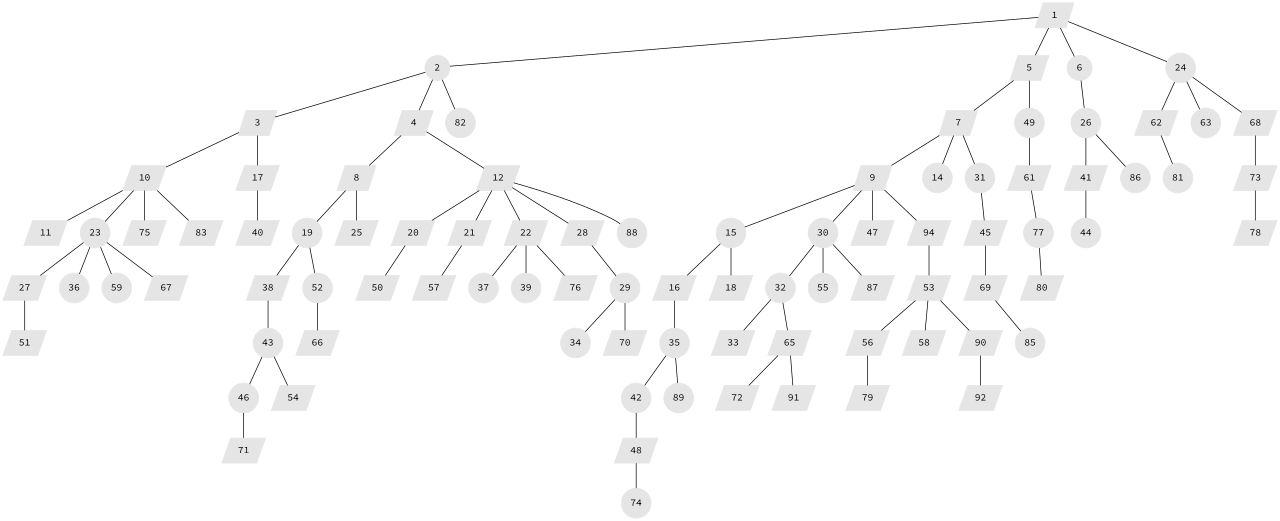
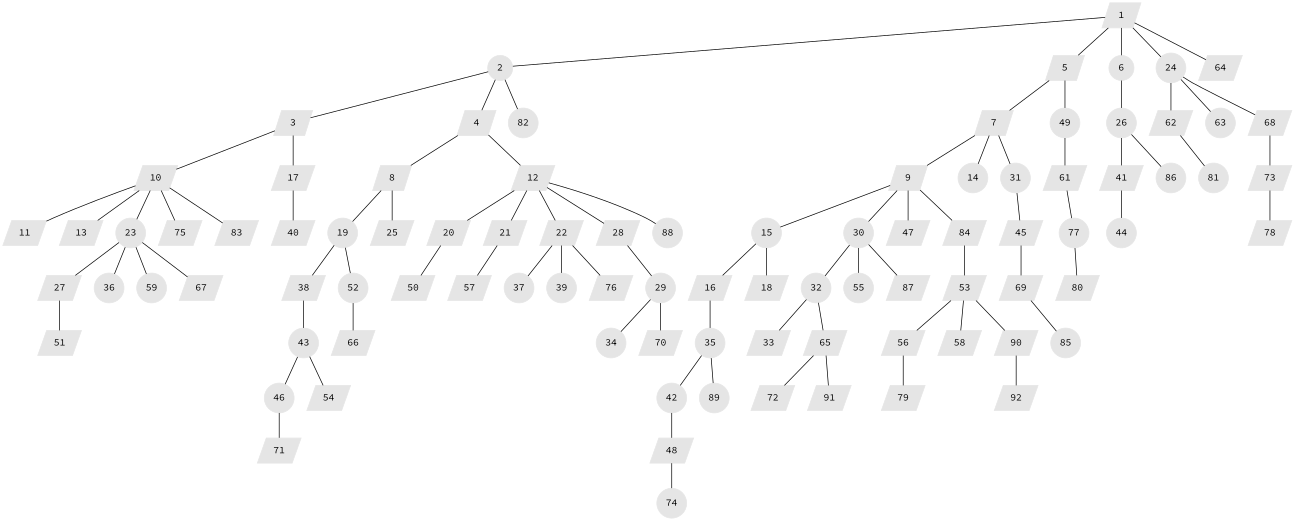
none -> (1220, 68)
none -> (81, 233)
(929, 233) -> (965, 233)
